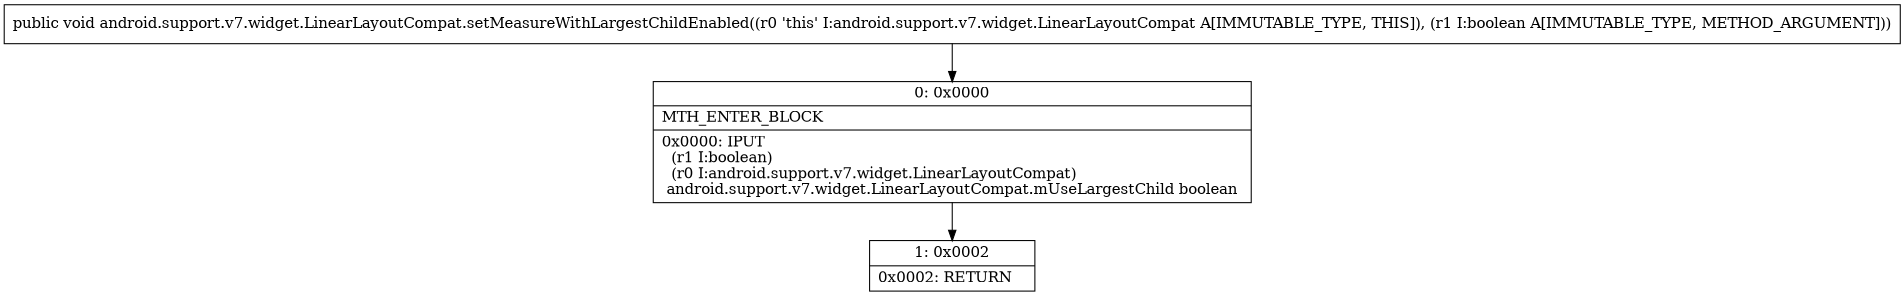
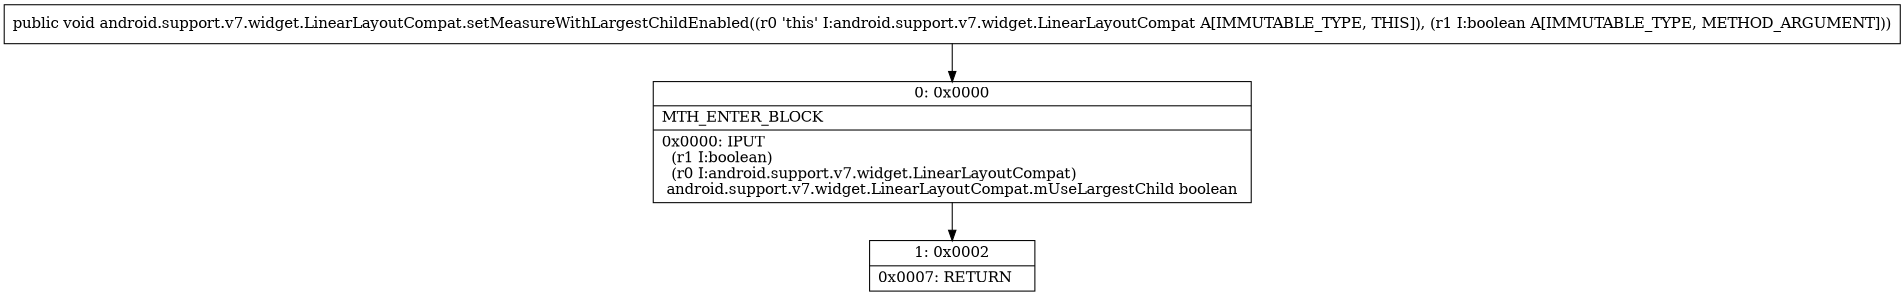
(952, 278) -> (952, 278)
